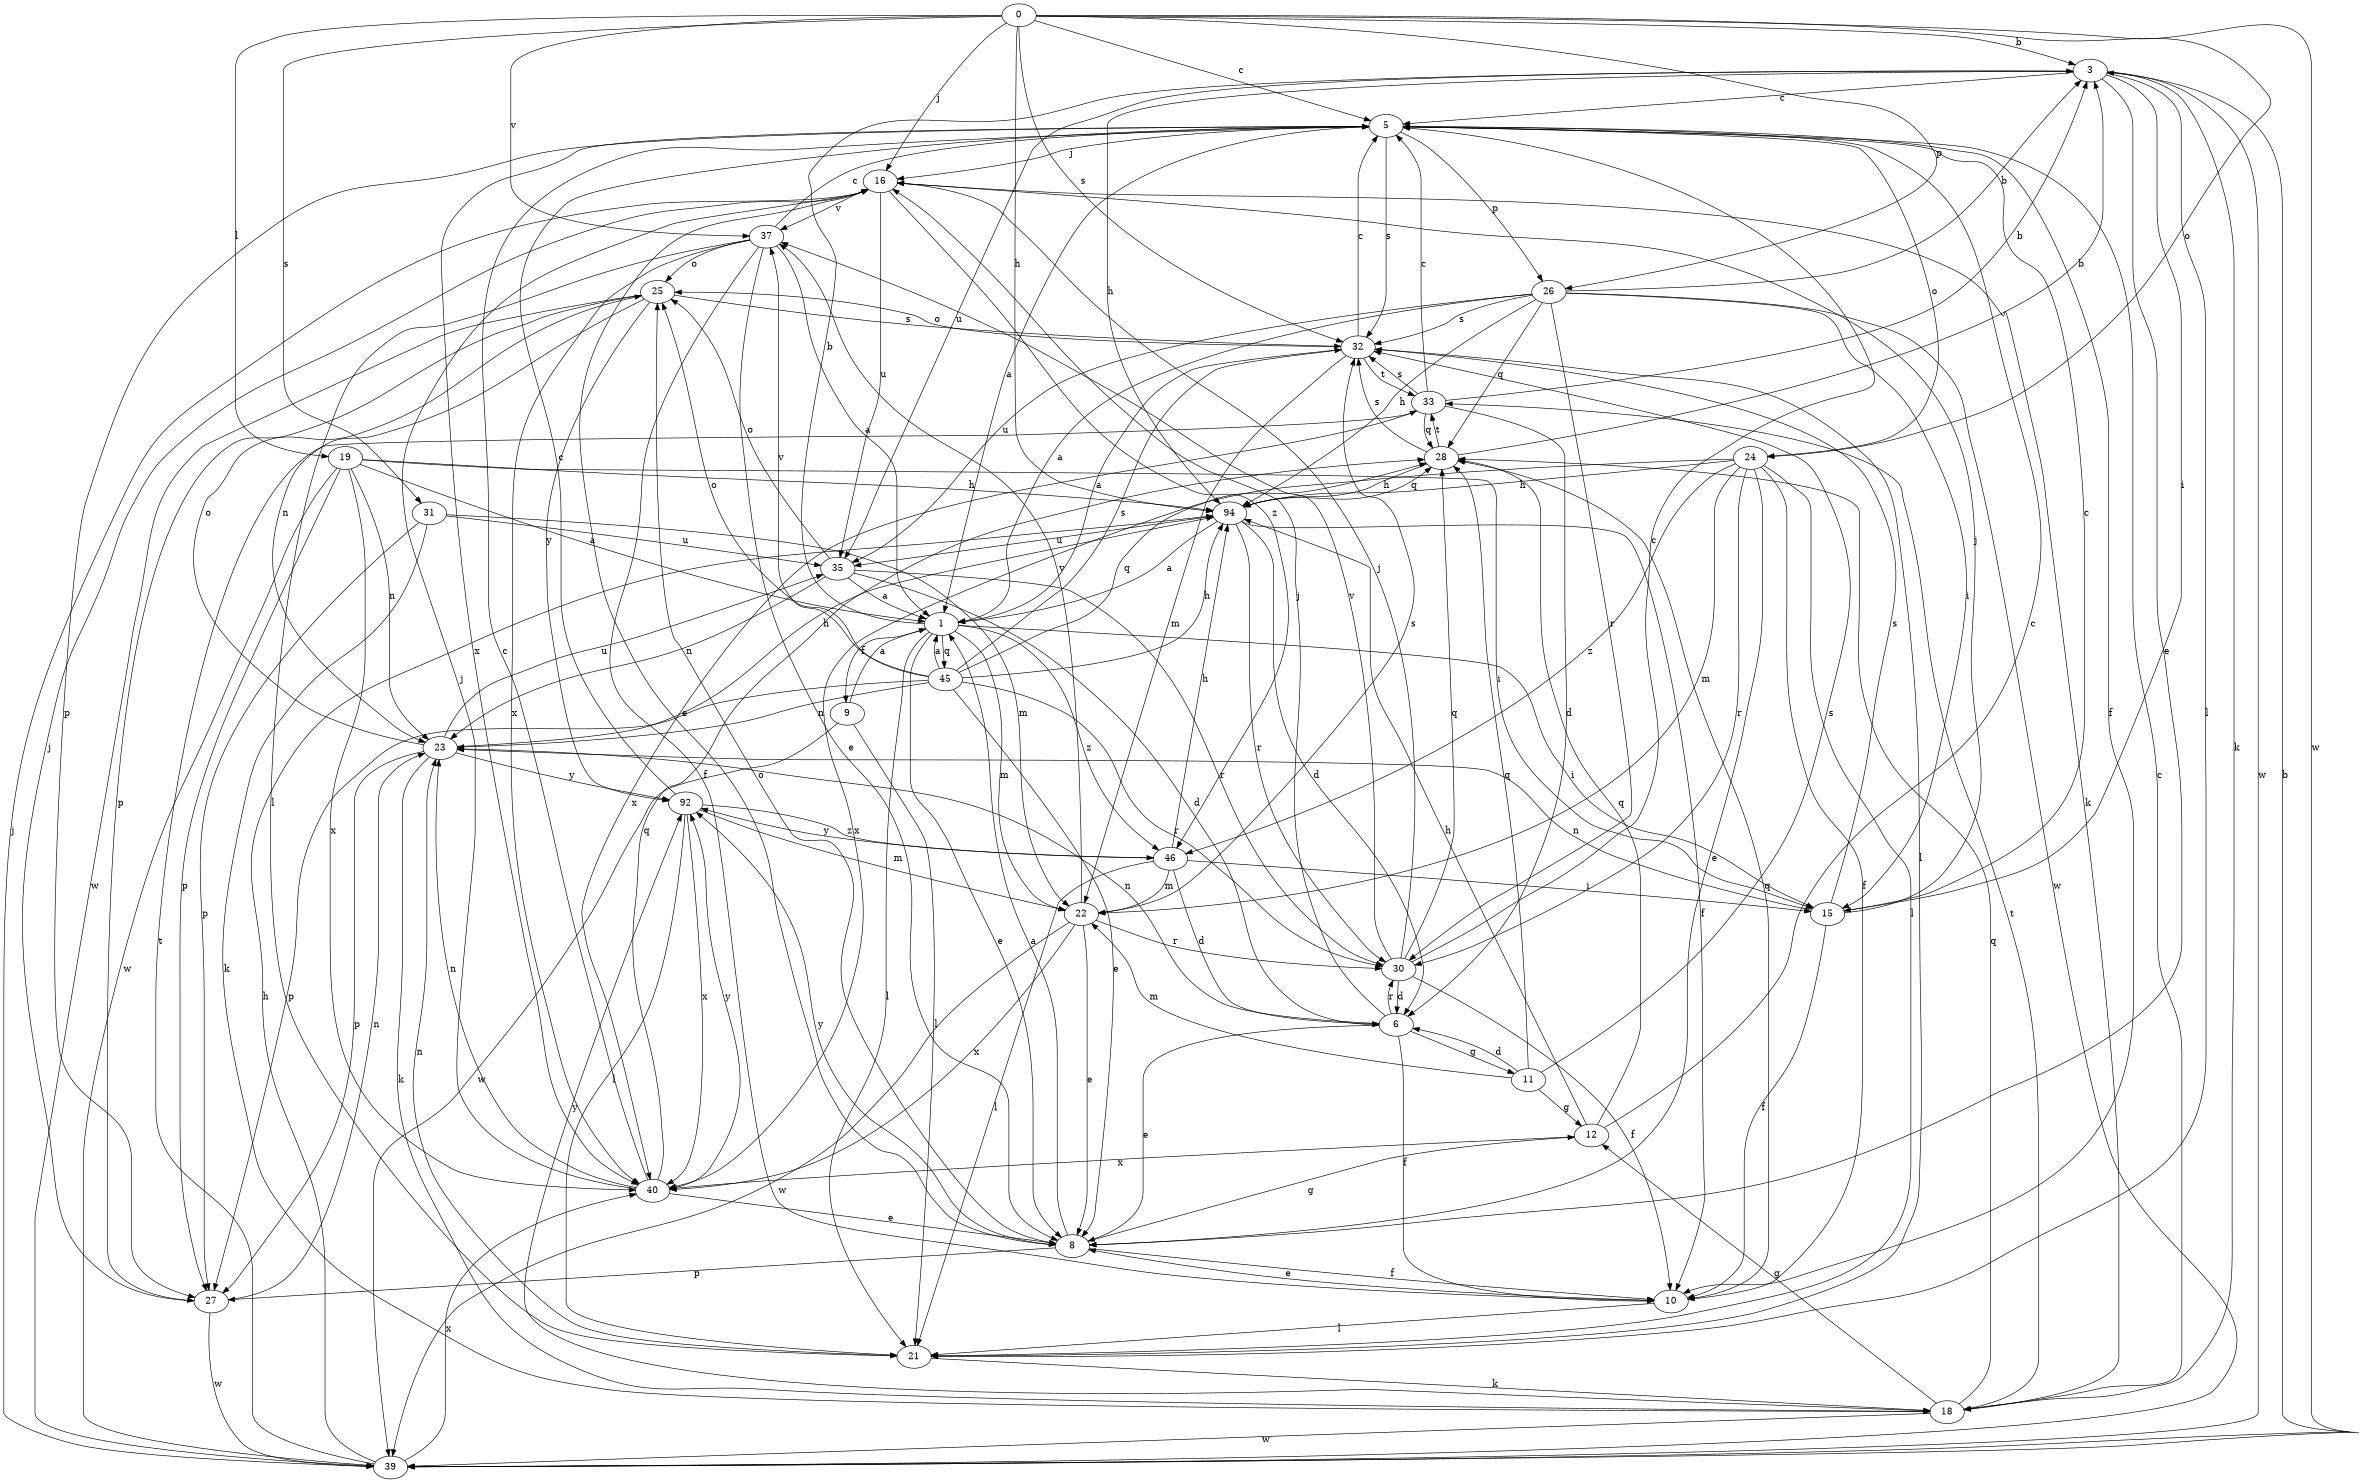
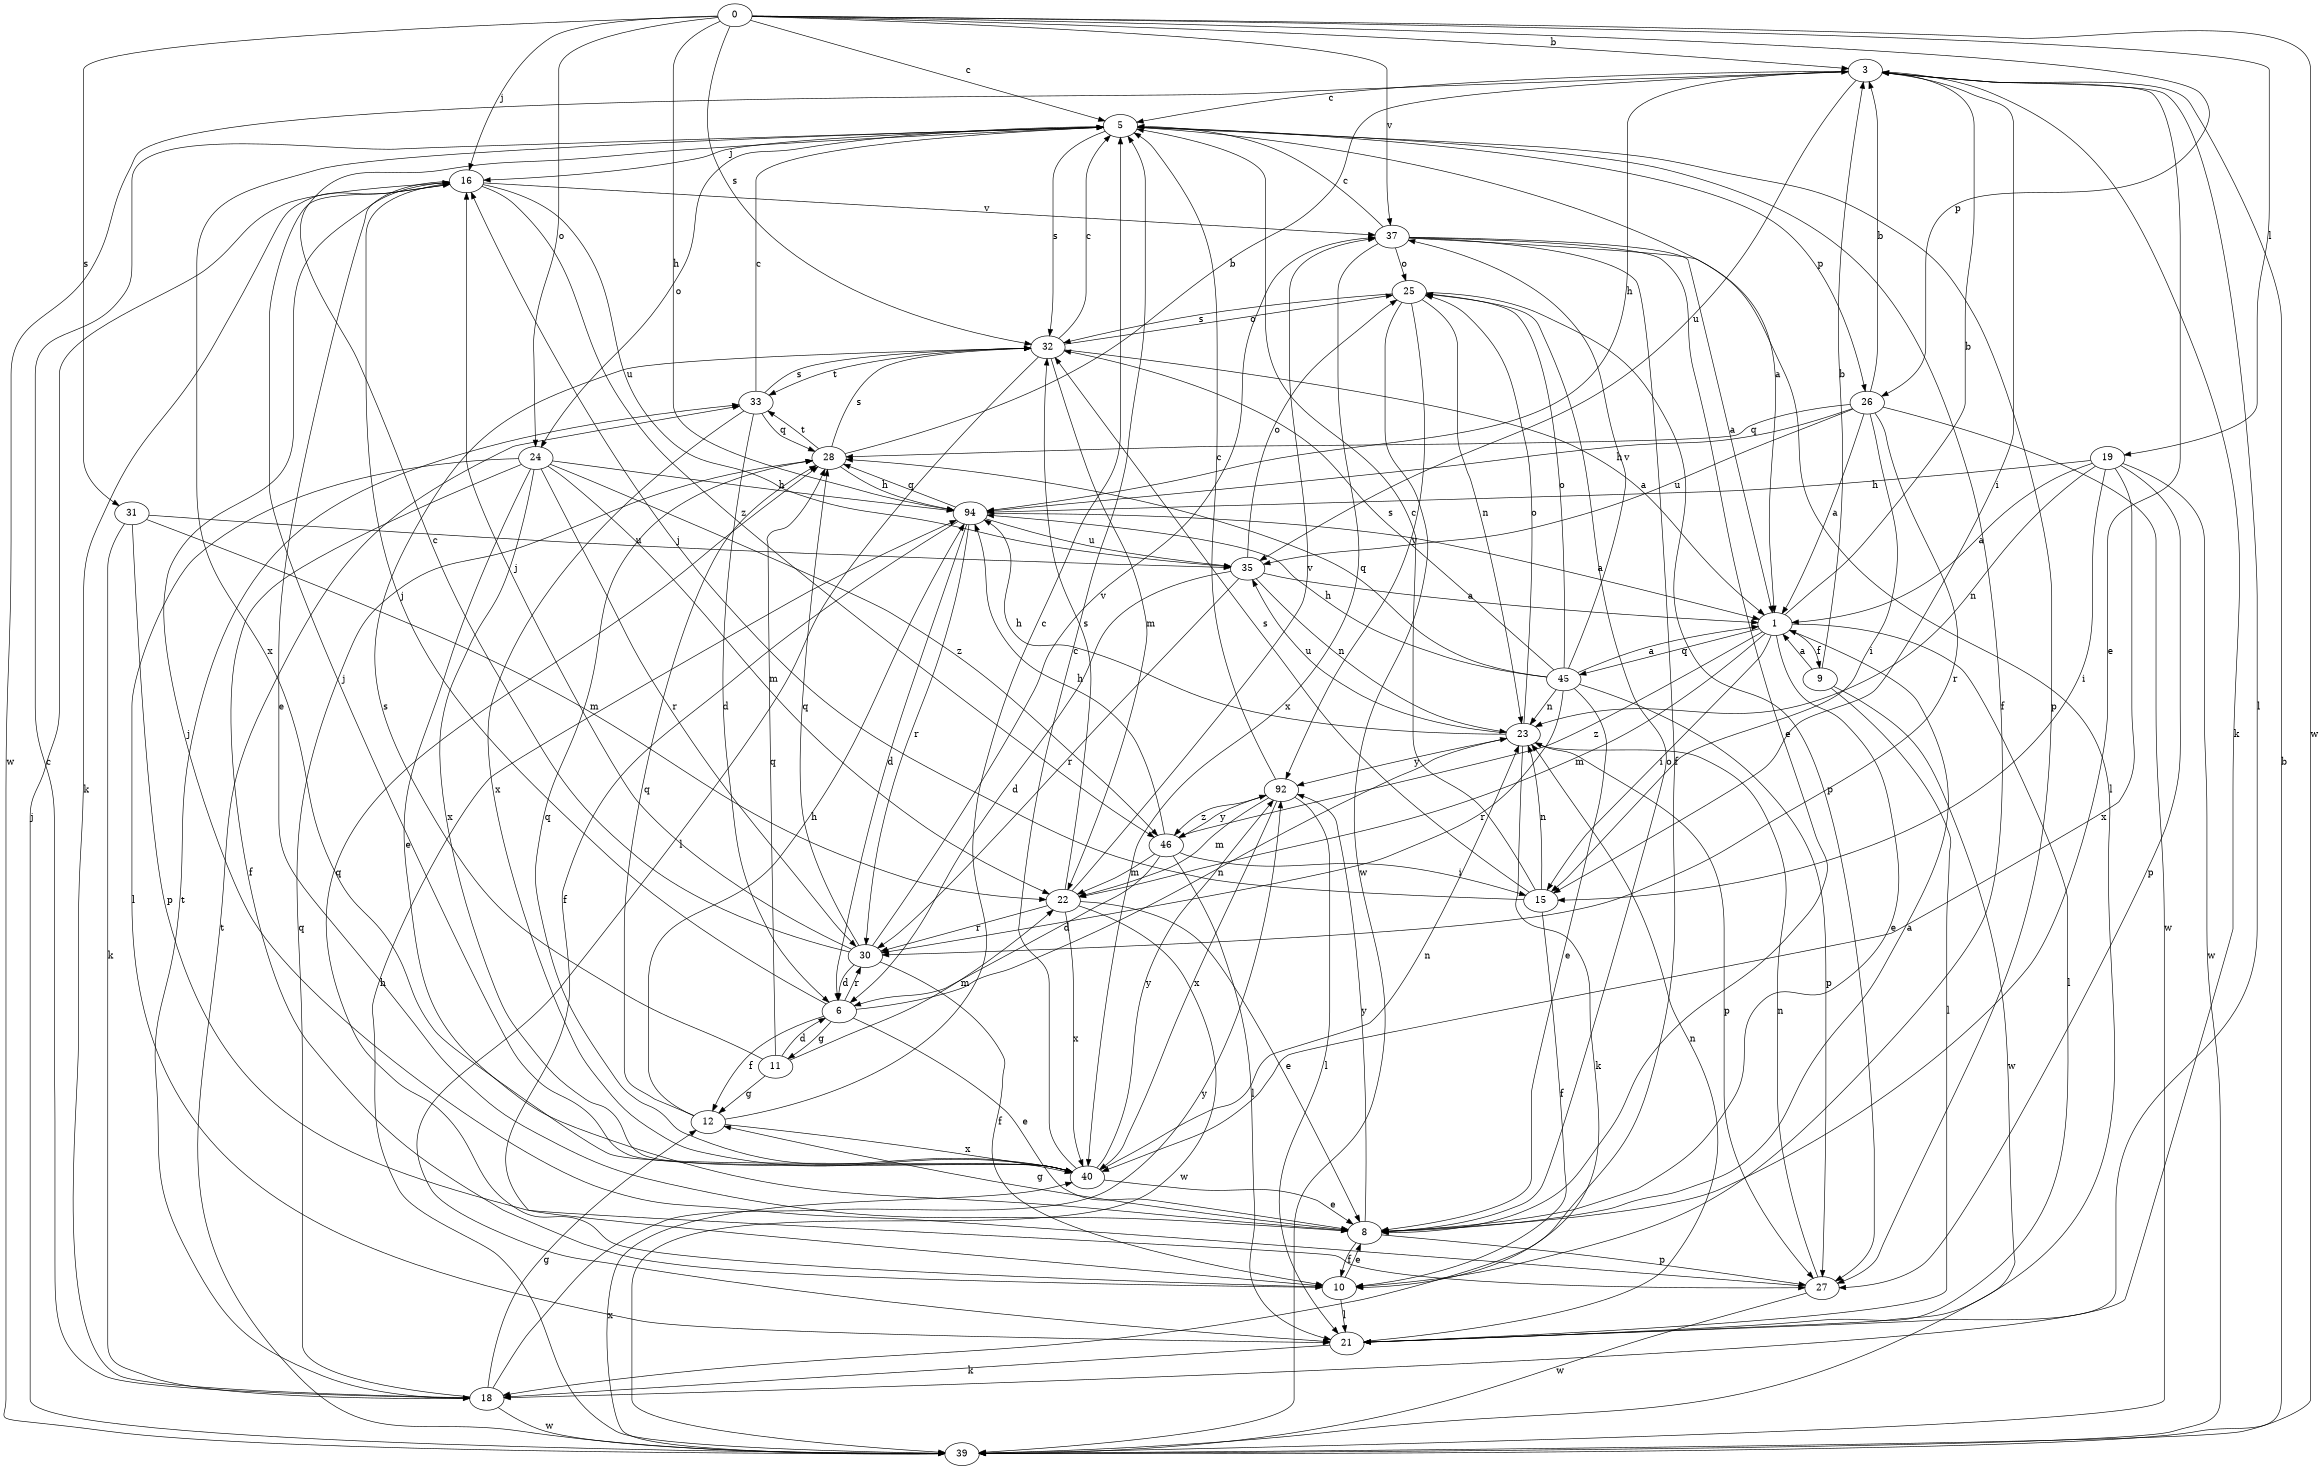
(1456, 317) -> none
(1826, 343) -> (1840, 378)
(1417, 1267) -> (758, 1047)
